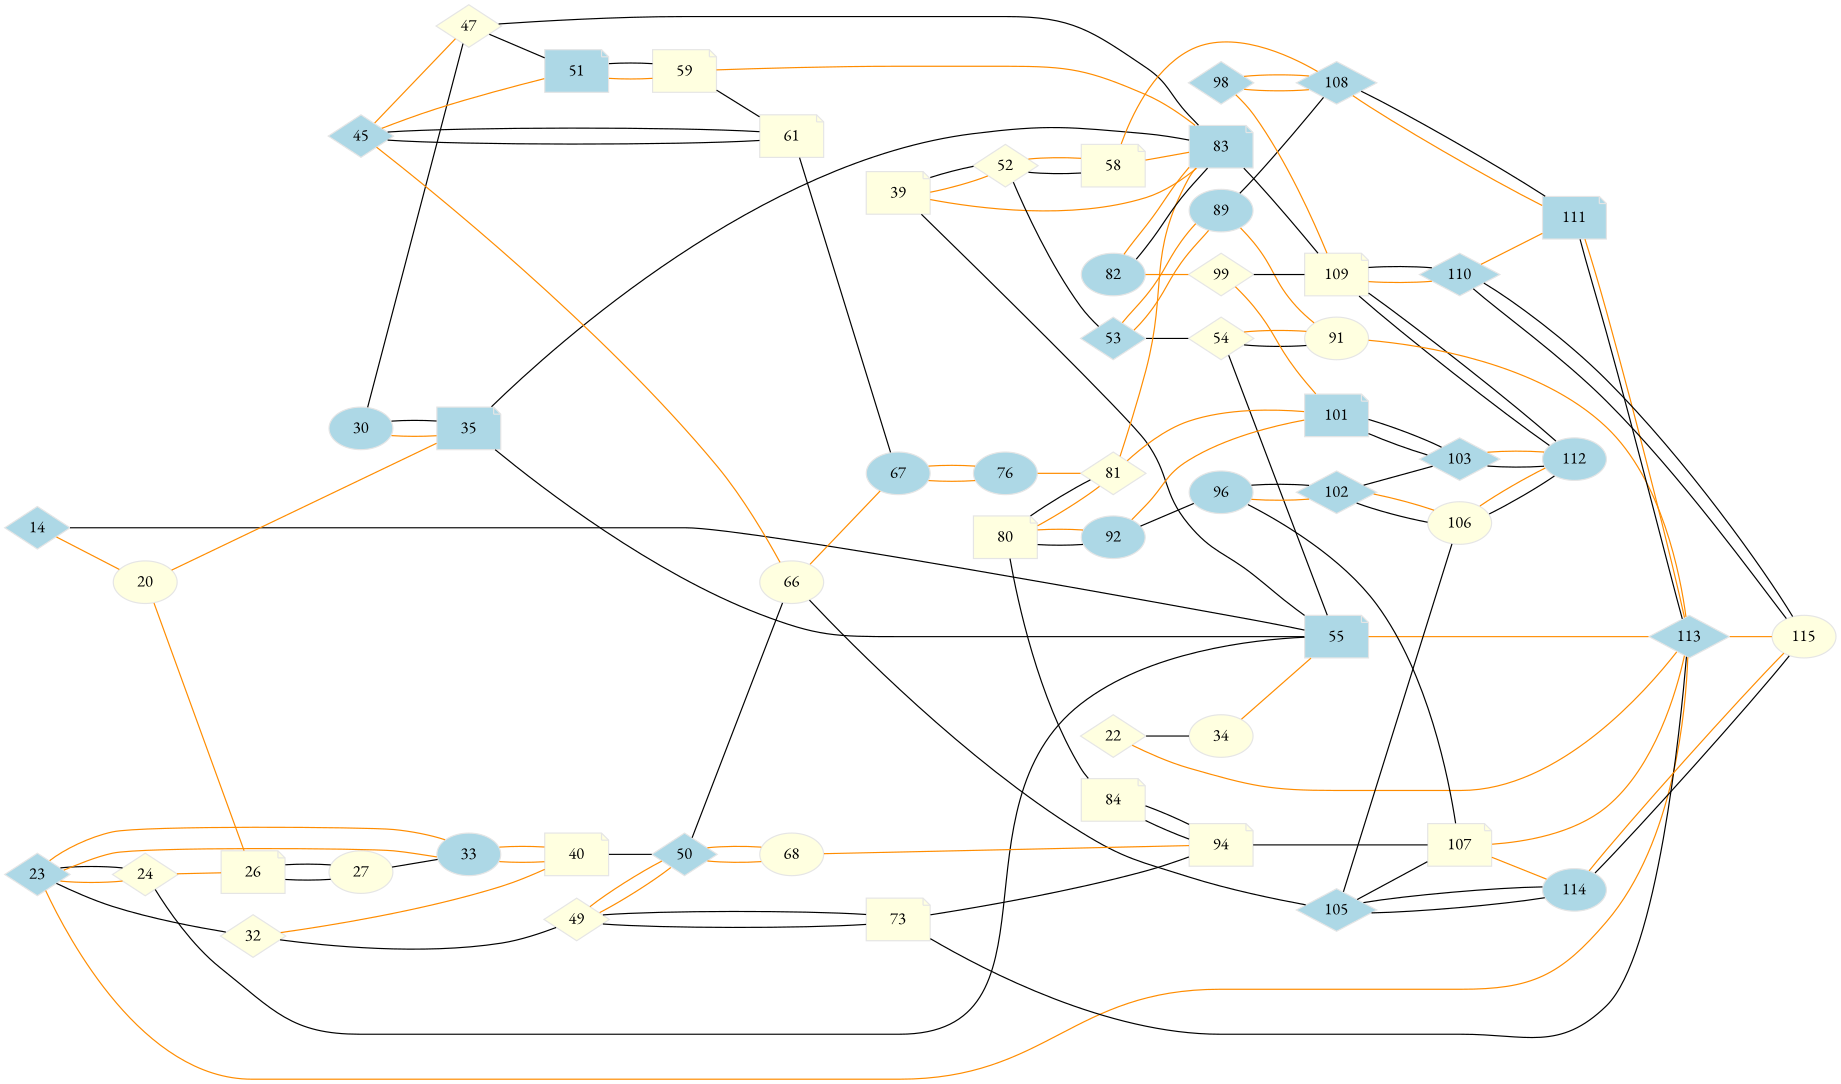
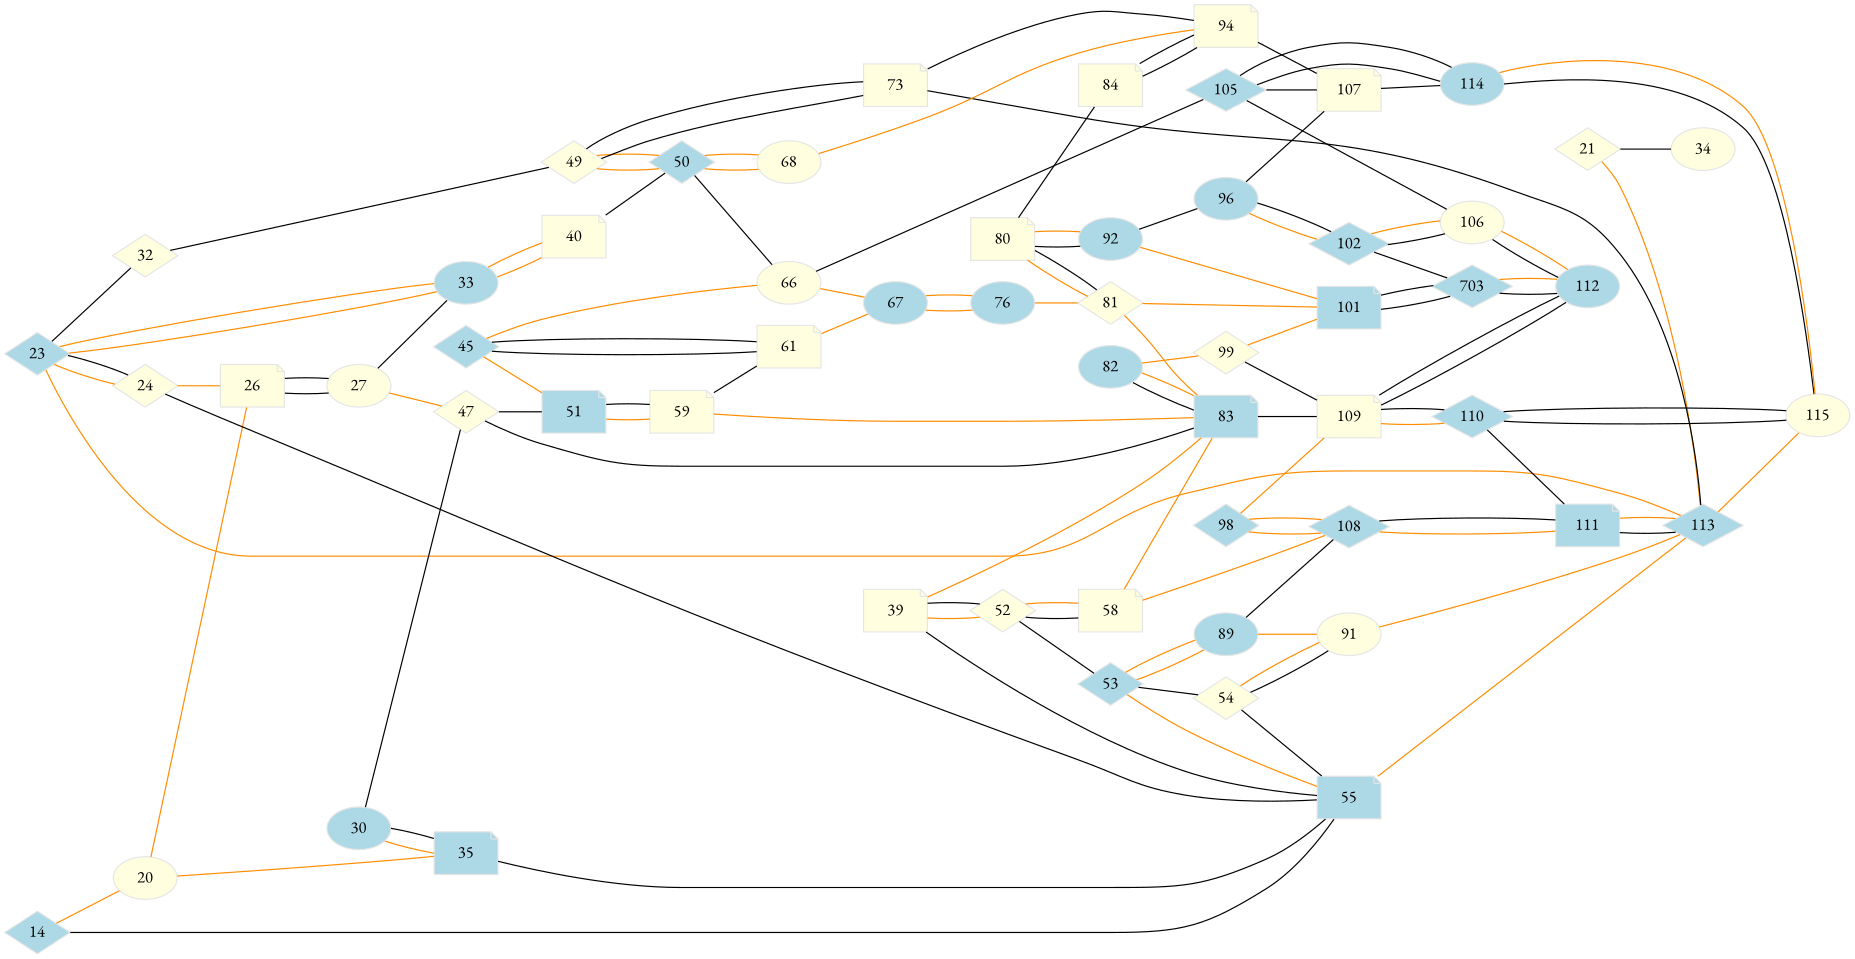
(415, 81) -> (416, 400)
(791, 192) -> none
(1512, 249) -> (1524, 465)
(845, 305) -> (845, 324)
(1460, 459) -> (1472, 286)
(1276, 689) -> (1219, 746)
(1113, 736) -> (1588, 149)
(1624, 789) -> none
(1519, 868) -> (1411, 87)
(415, 909) -> none
